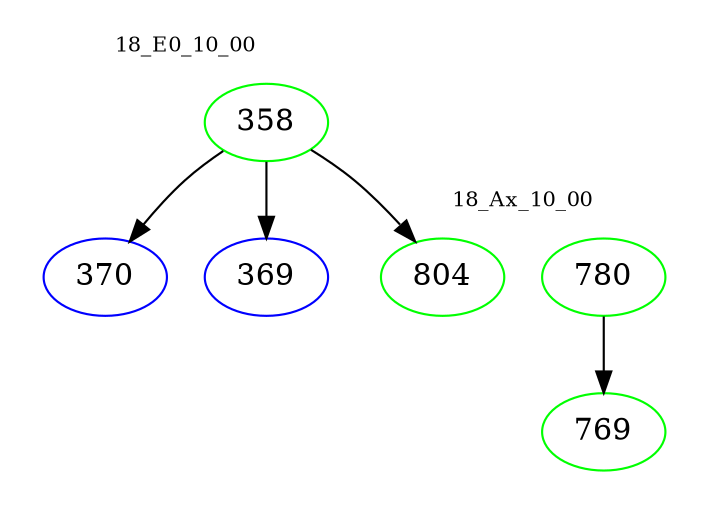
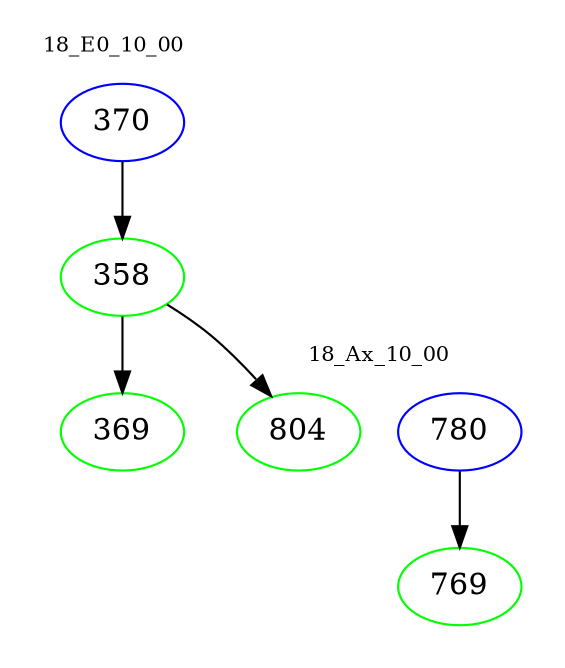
(180, 185) -> (122, 189)
(266, 277) -> (122, 432)
(604, 277) -> (460, 432)
